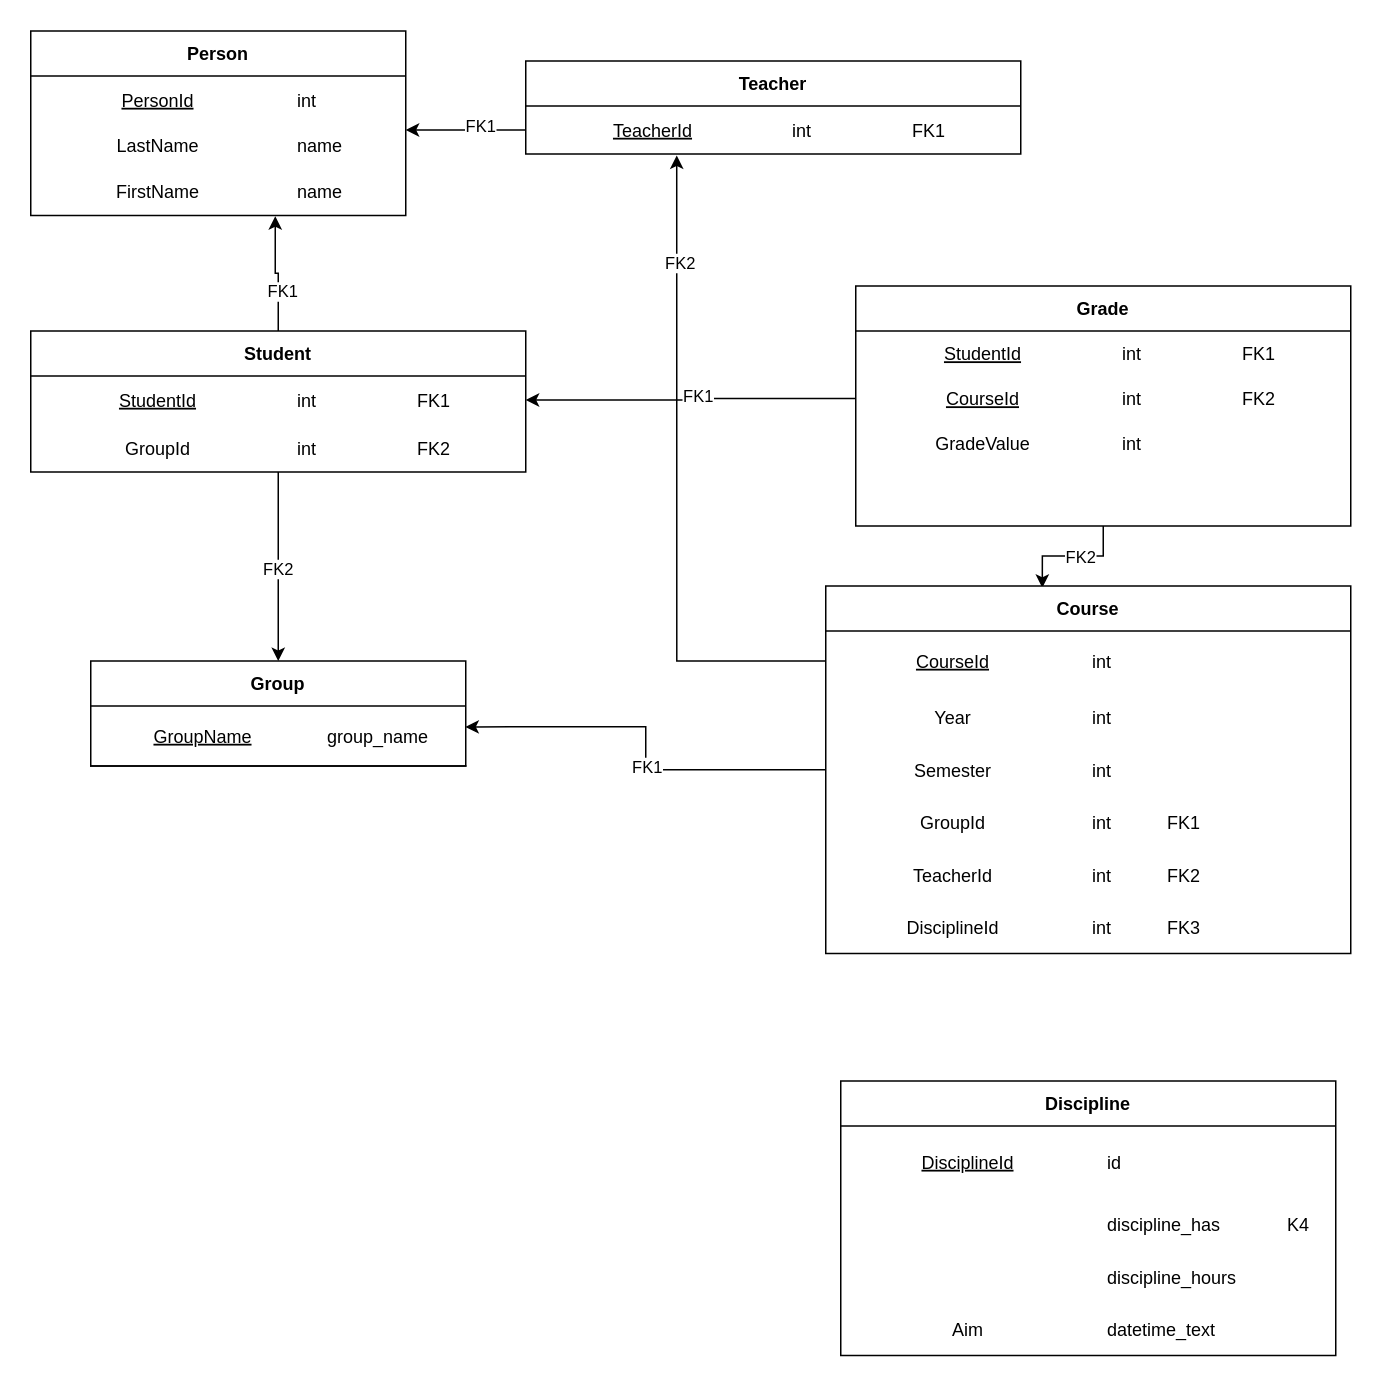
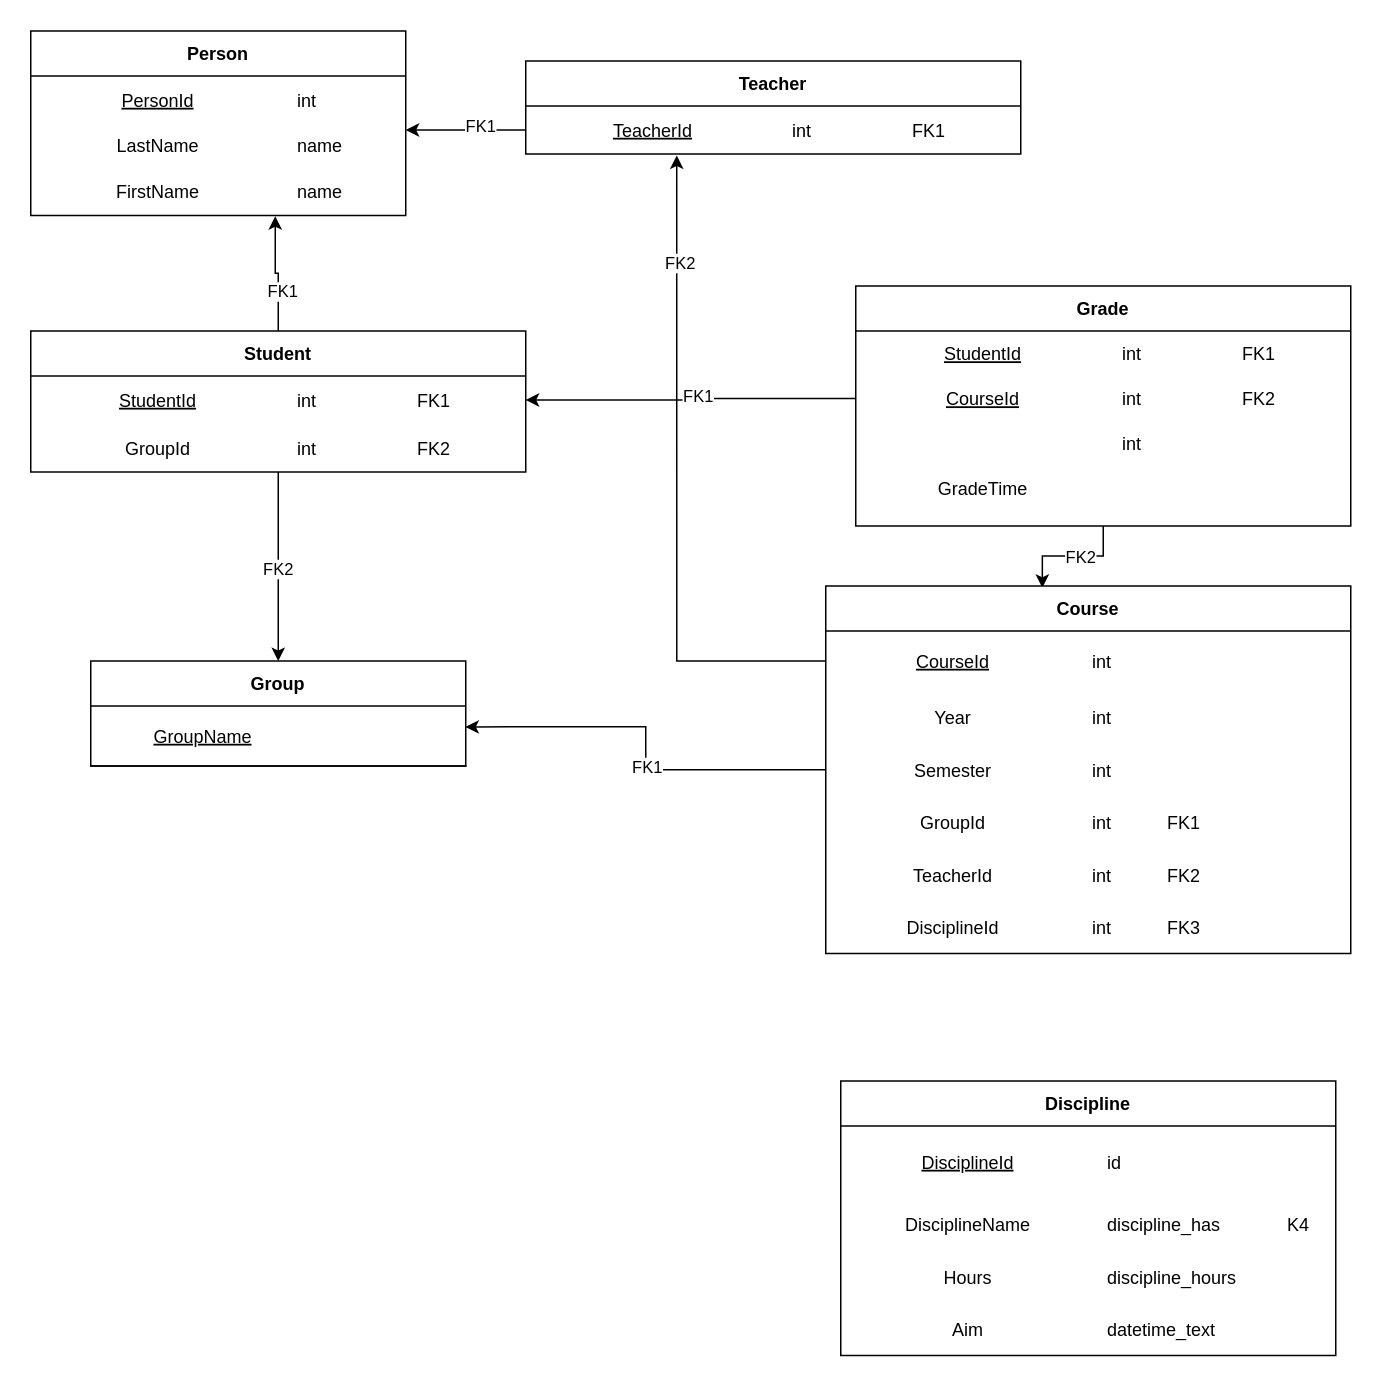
(983, 443) -> none
none -> (983, 488)
(391, 736) -> none
none -> (968, 1224)
none -> (968, 1277)
